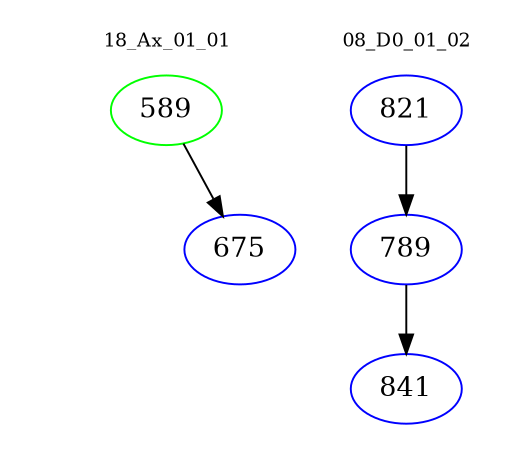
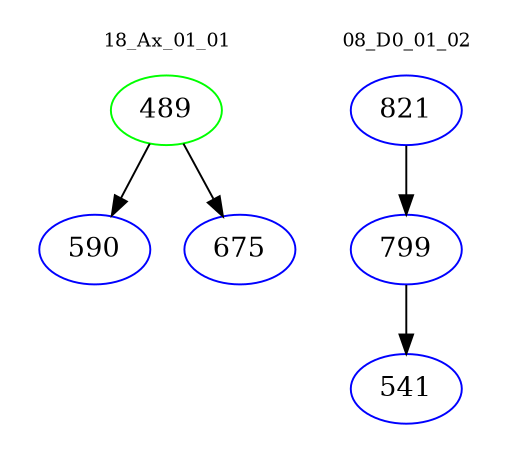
(166, 110) -> (166, 110)
none -> (95, 250)
(406, 250) -> (406, 250)
(406, 389) -> (406, 389)
